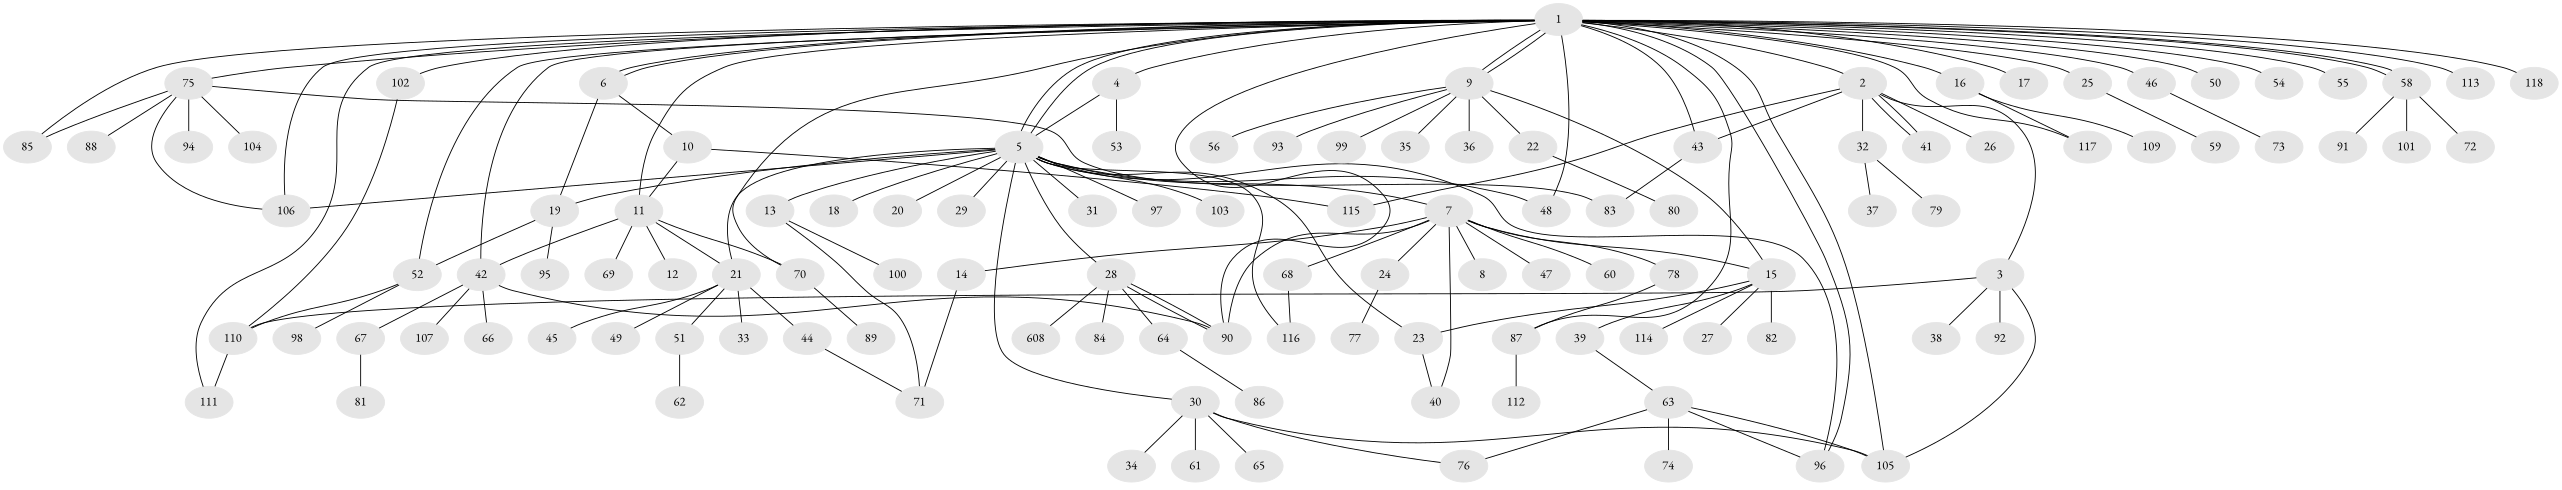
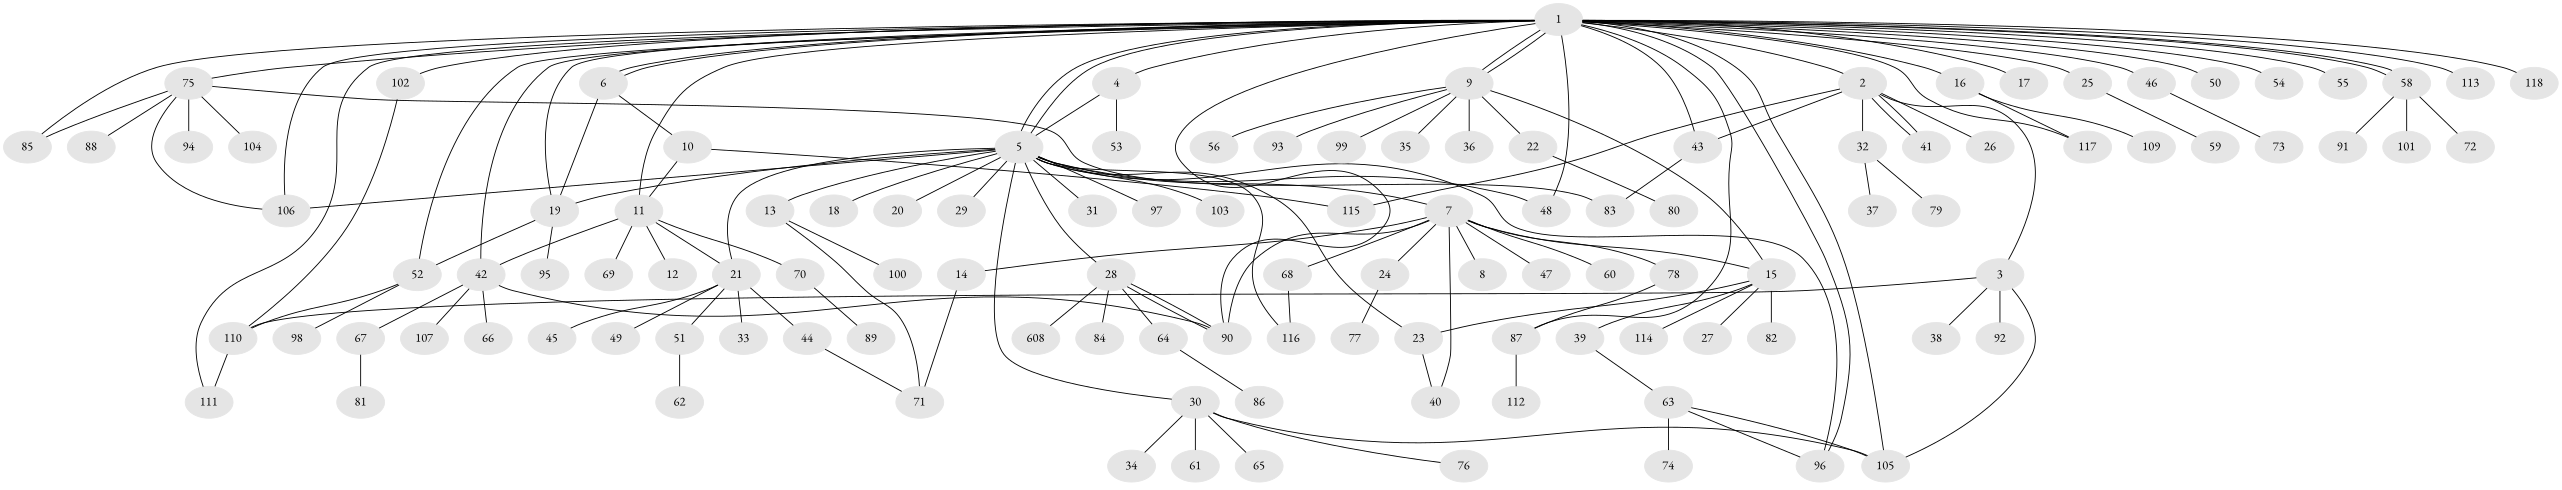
(1072, 62) -> (985, 33)
(1546, 440) -> none
